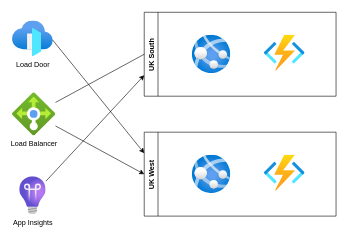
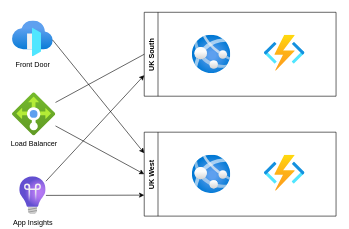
(33, 65) -> (33, 65)
none -> (57, 196)
